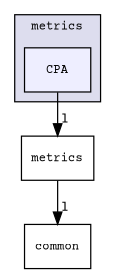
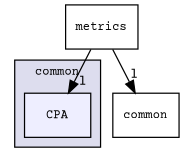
(58, 26) -> (58, 72)
(58, 110) -> (81, 68)
